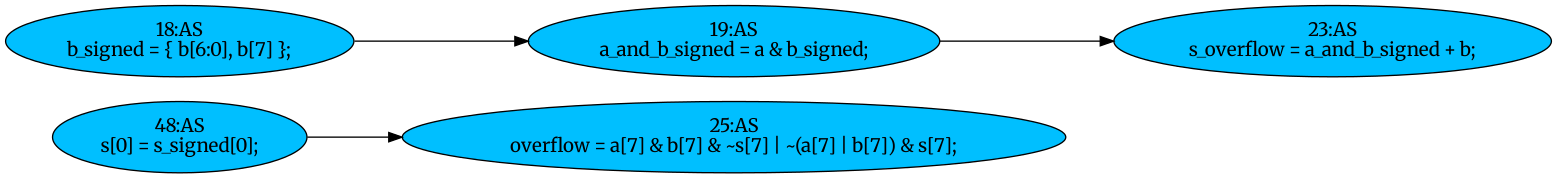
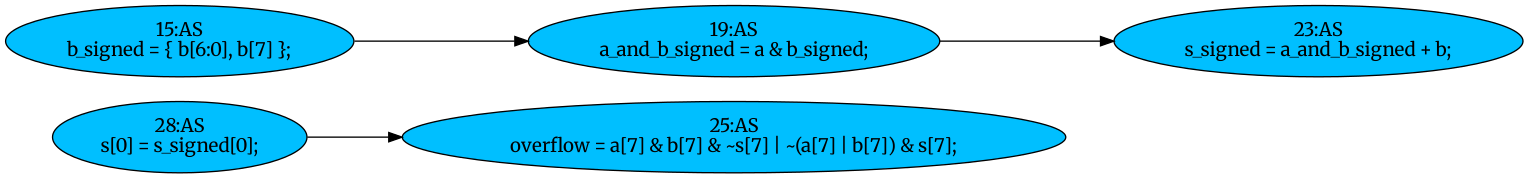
(180, 41) -> (180, 41)
(1333, 41) -> (1318, 41)
(180, 137) -> (180, 137)
